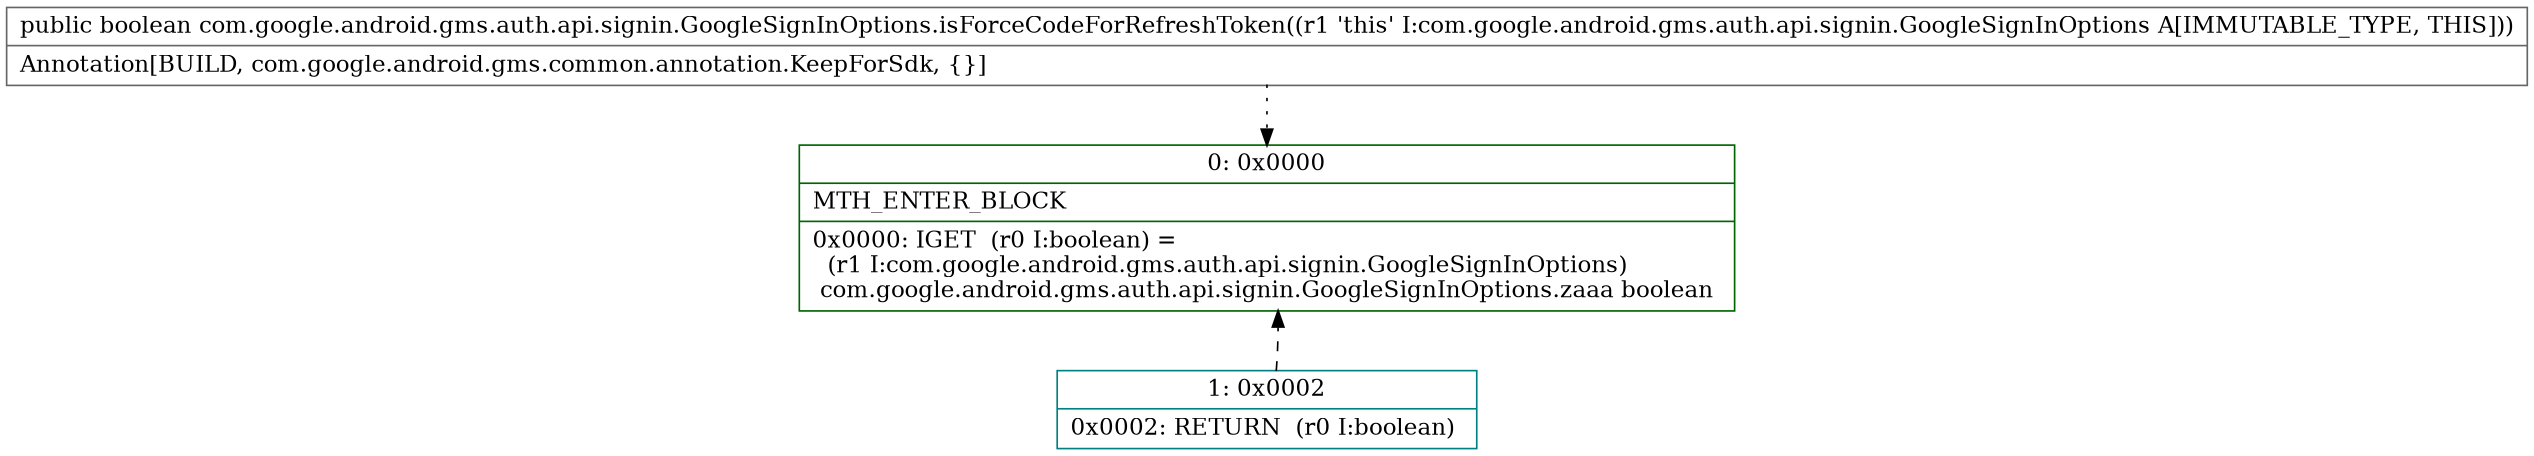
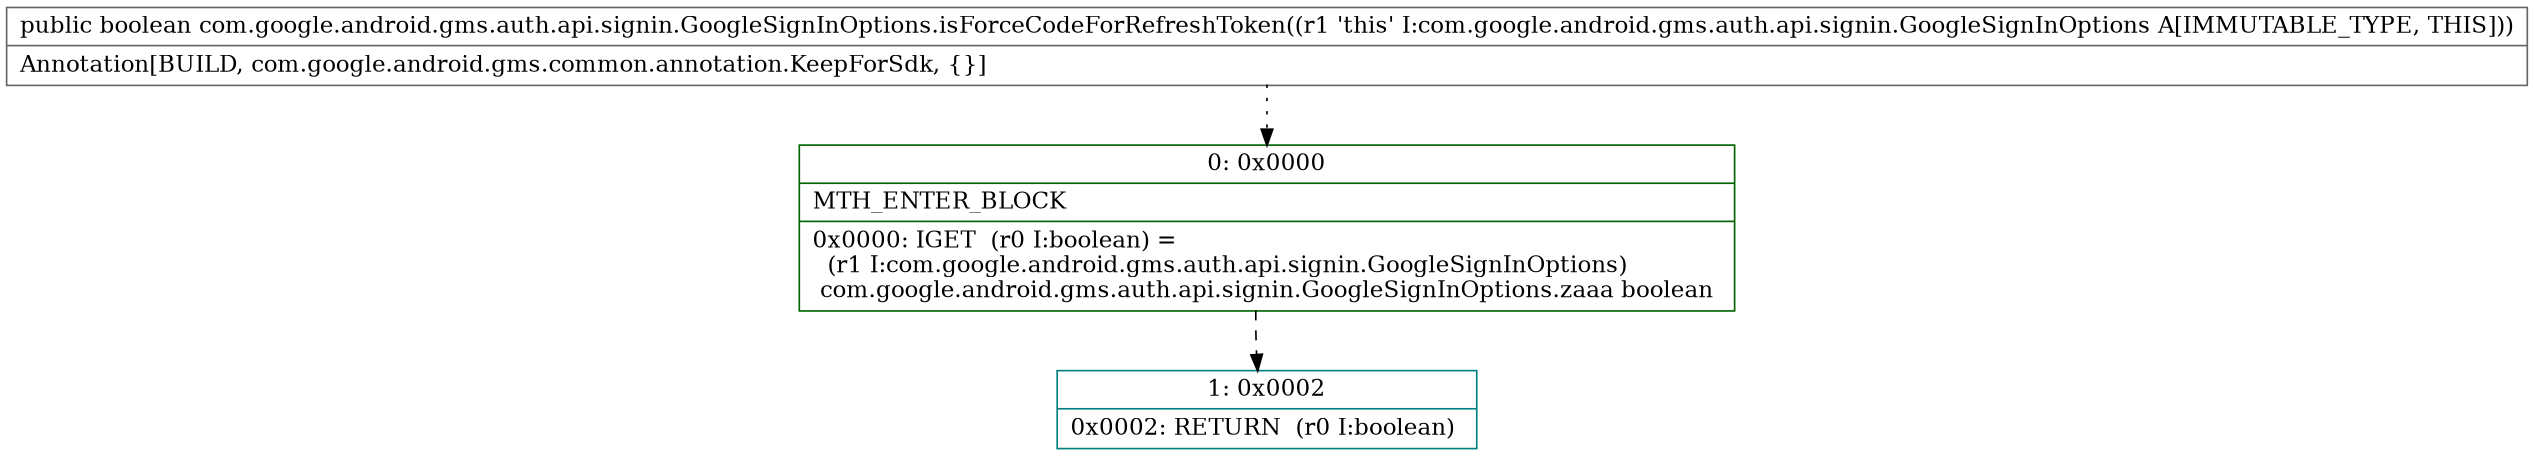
(1278, 349) -> (1256, 332)
